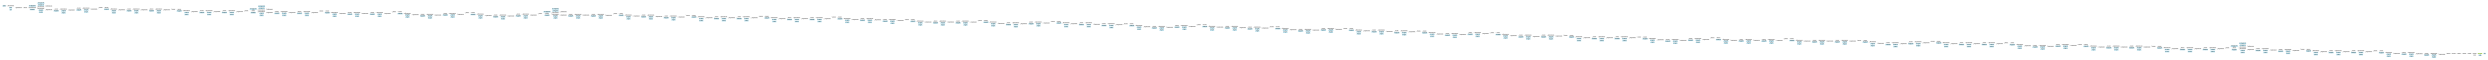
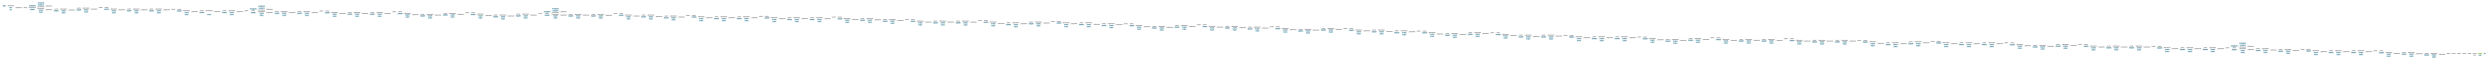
(209, 13) -> none
